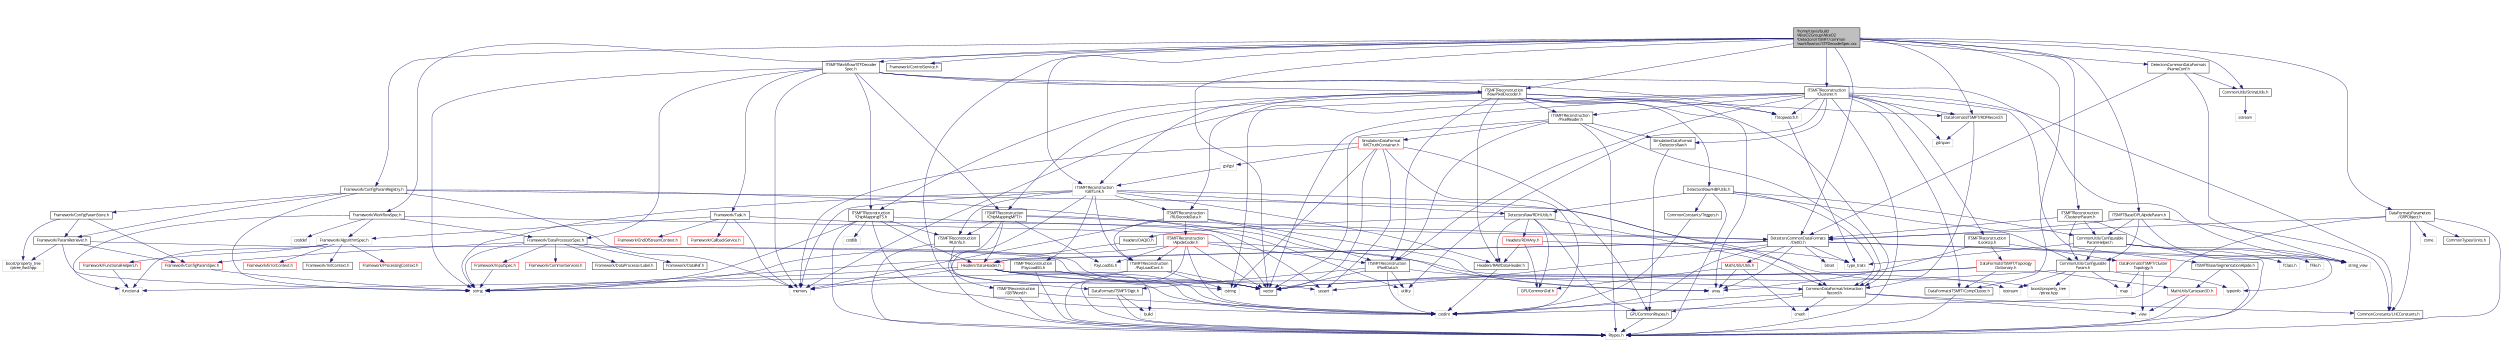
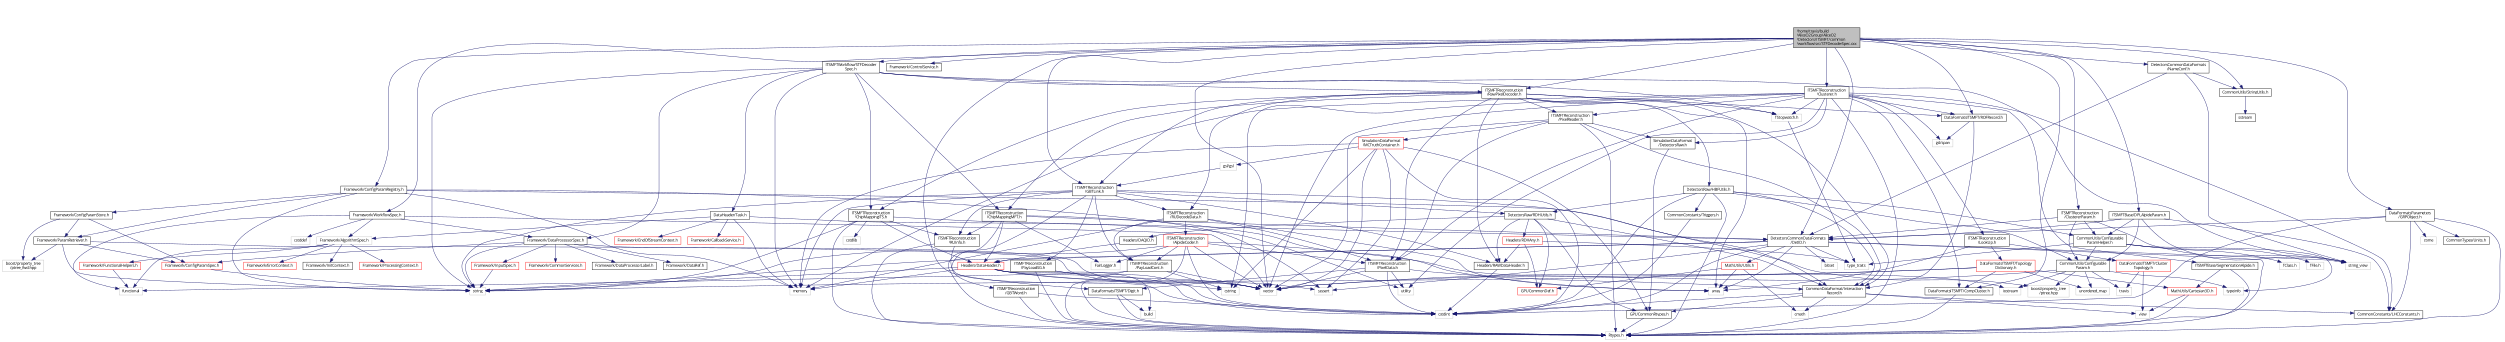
(2245, 118) -> (2245, 118)
(1095, 190) -> (1095, 190)
(730, 215) -> (730, 215)
(1106, 266) -> (1106, 266)
(1268, 291) -> (1268, 291)
none -> (2093, 291)
(2124, 291) -> (2124, 291)
(1133, 308) -> (1580, 291)
